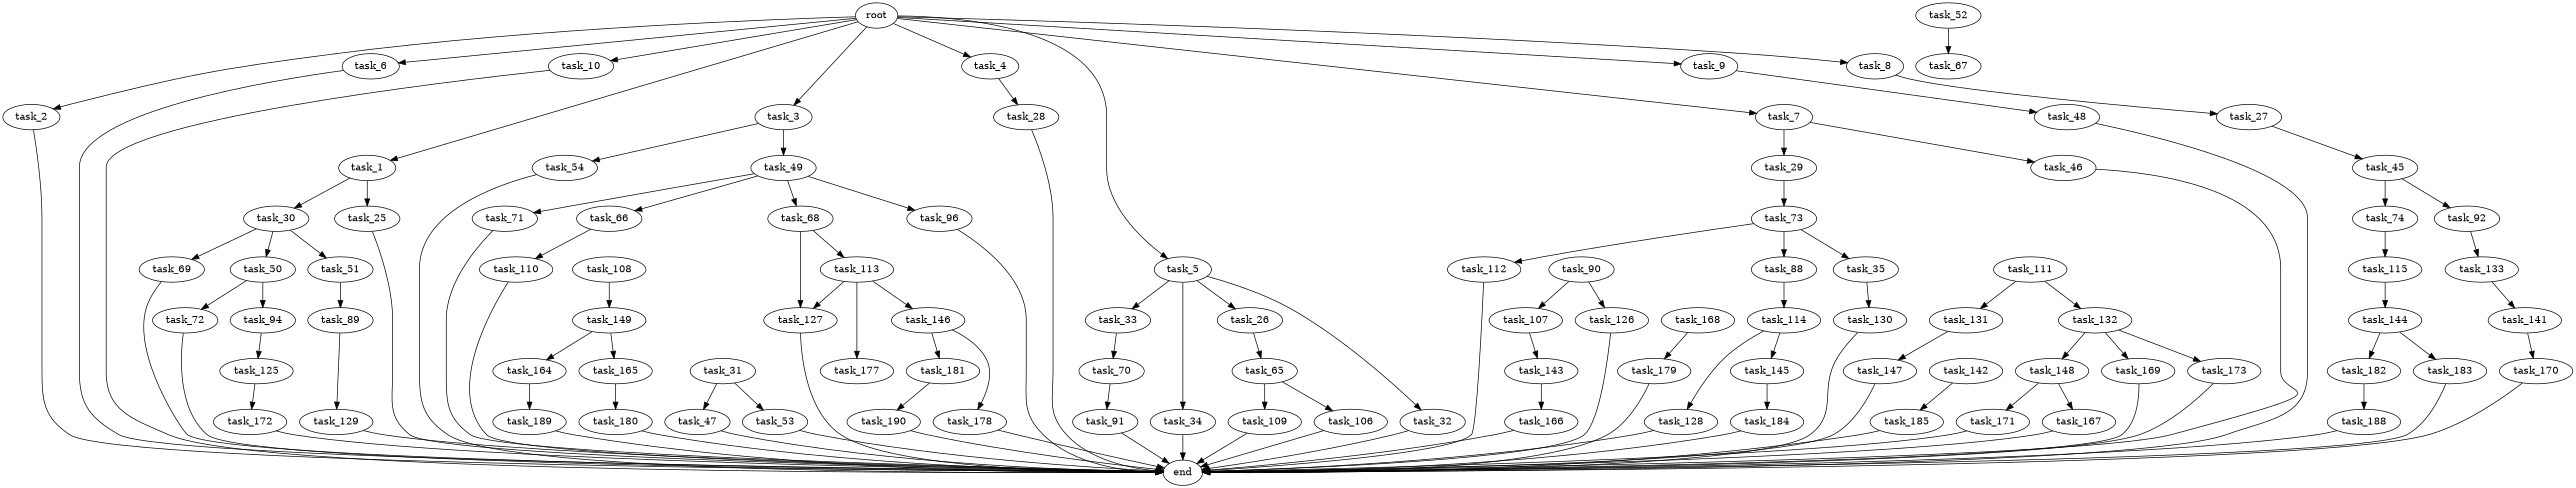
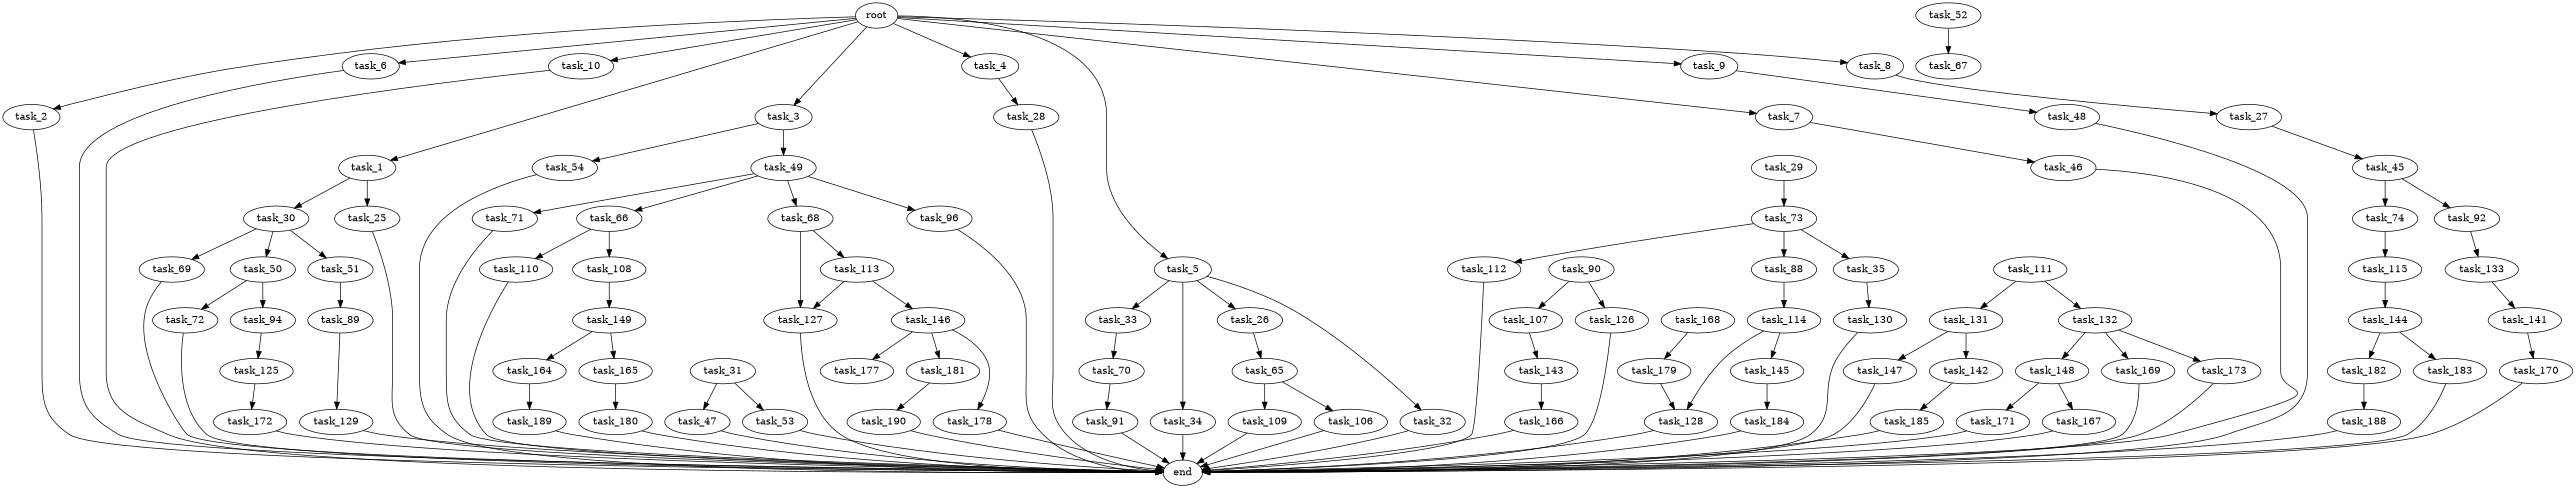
(1784, 139) -> none
none -> (609, 241)
(857, 317) -> (895, 344)
none -> (1966, 342)
(1560, 450) -> (1666, 393)
